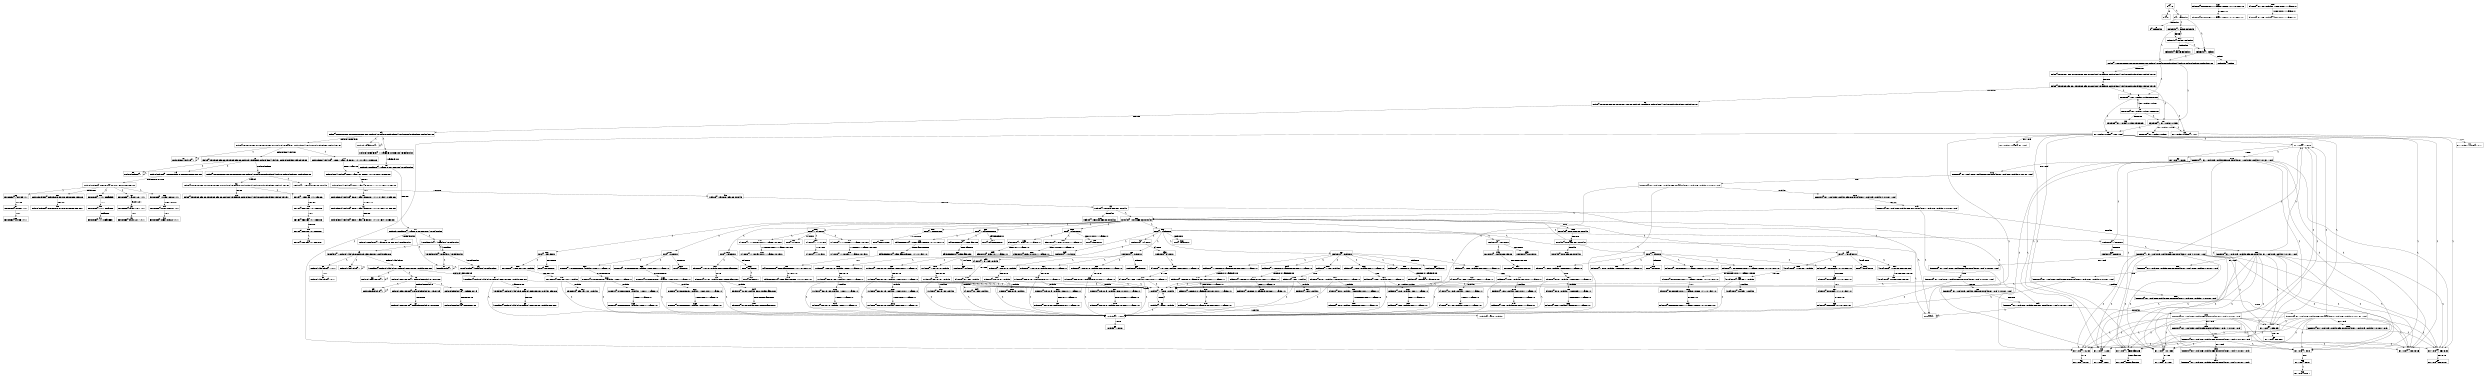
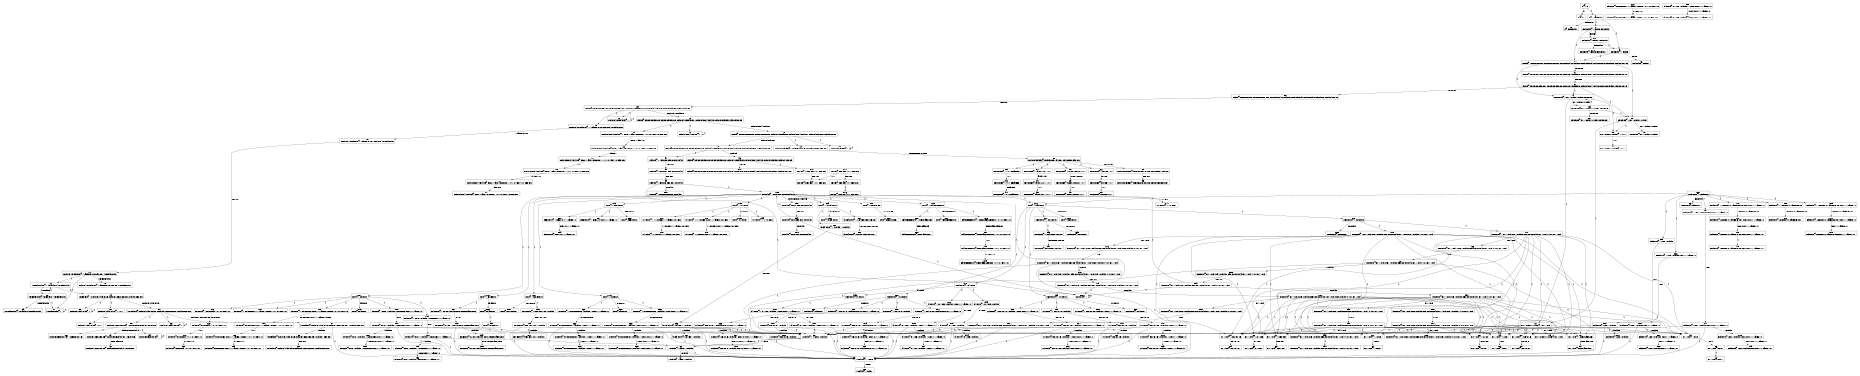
(2269, 152) -> (1306, 308)
(308, 213) -> (829, 176)
(1565, 225) -> (798, 199)
(1096, 236) -> (629, 212)
(816, 247) -> (1108, 196)
(1243, 252) -> (1367, 195)
(1032, 253) -> none
(1453, 284) -> (559, 341)
(518, 285) -> (321, 330)
(1052, 285) -> (869, 330)
(1406, 285) -> (1654, 330)
(1972, 285) -> (1330, 268)
(2124, 288) -> none
(420, 297) -> (117, 342)
none -> (949, 303)
(461, 305) -> none
none -> (397, 317)
(2258, 334) -> (1312, 330)
none -> (1231, 348)
(2084, 356) -> (1484, 342)
